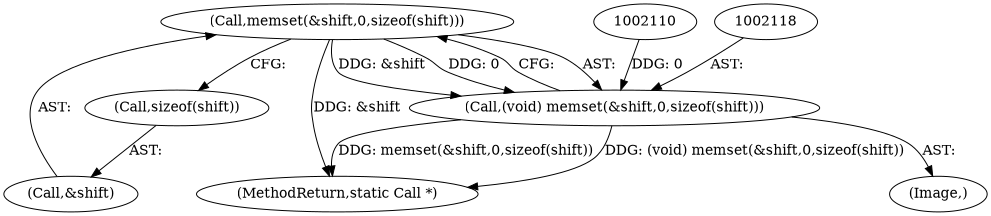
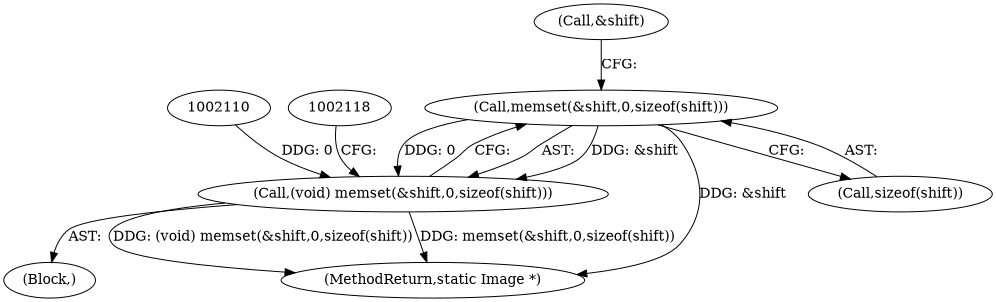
(729, 65) -> (361, 151)
(57, 108) -> (622, 65)
(128, 148) -> (807, 142)
(337, 194) -> (433, 280)
(938, 194) -> (50, 280)
